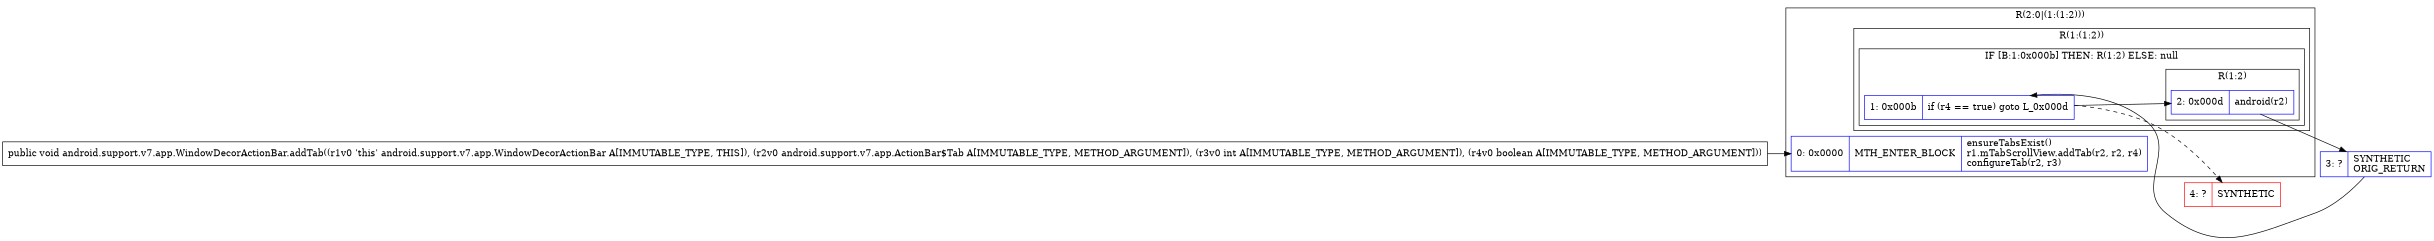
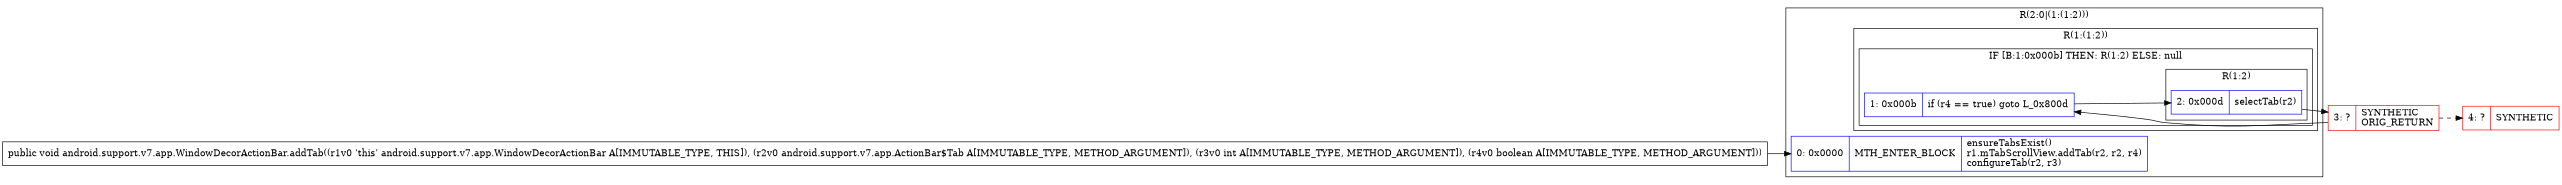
(2262, 102) -> (2265, 102)
(1998, 107) -> (1998, 105)
(2172, 136) -> (2448, 118)
(2376, 164) -> (2384, 118)
